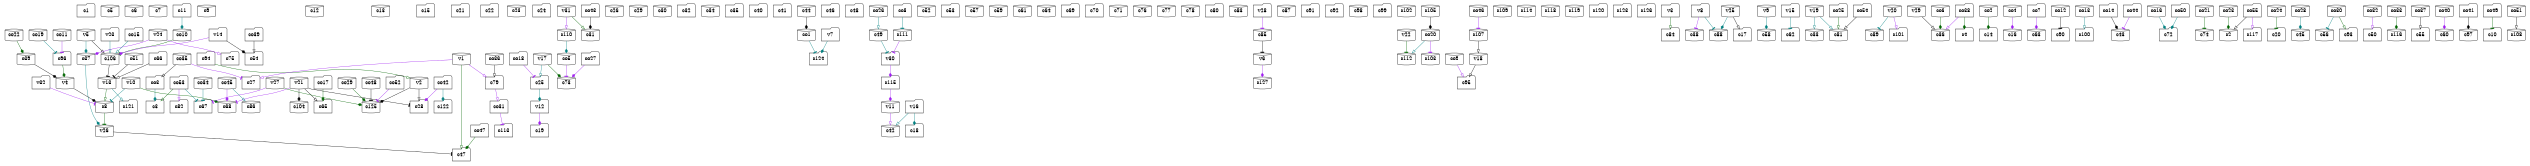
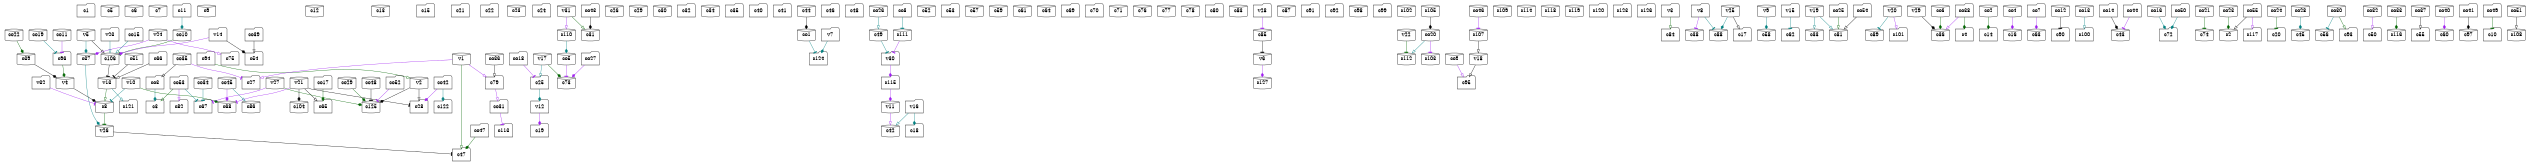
(1927, 22) -> (1927, 22)
